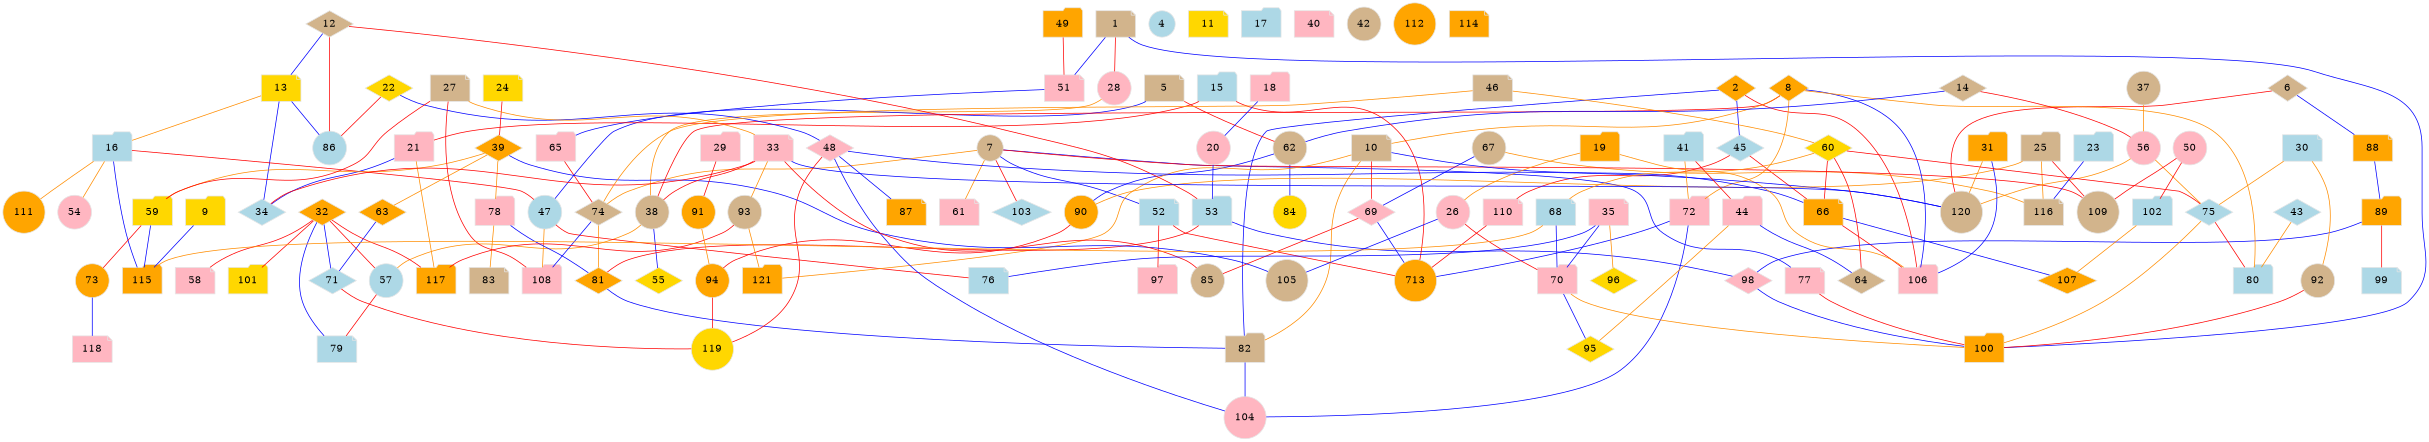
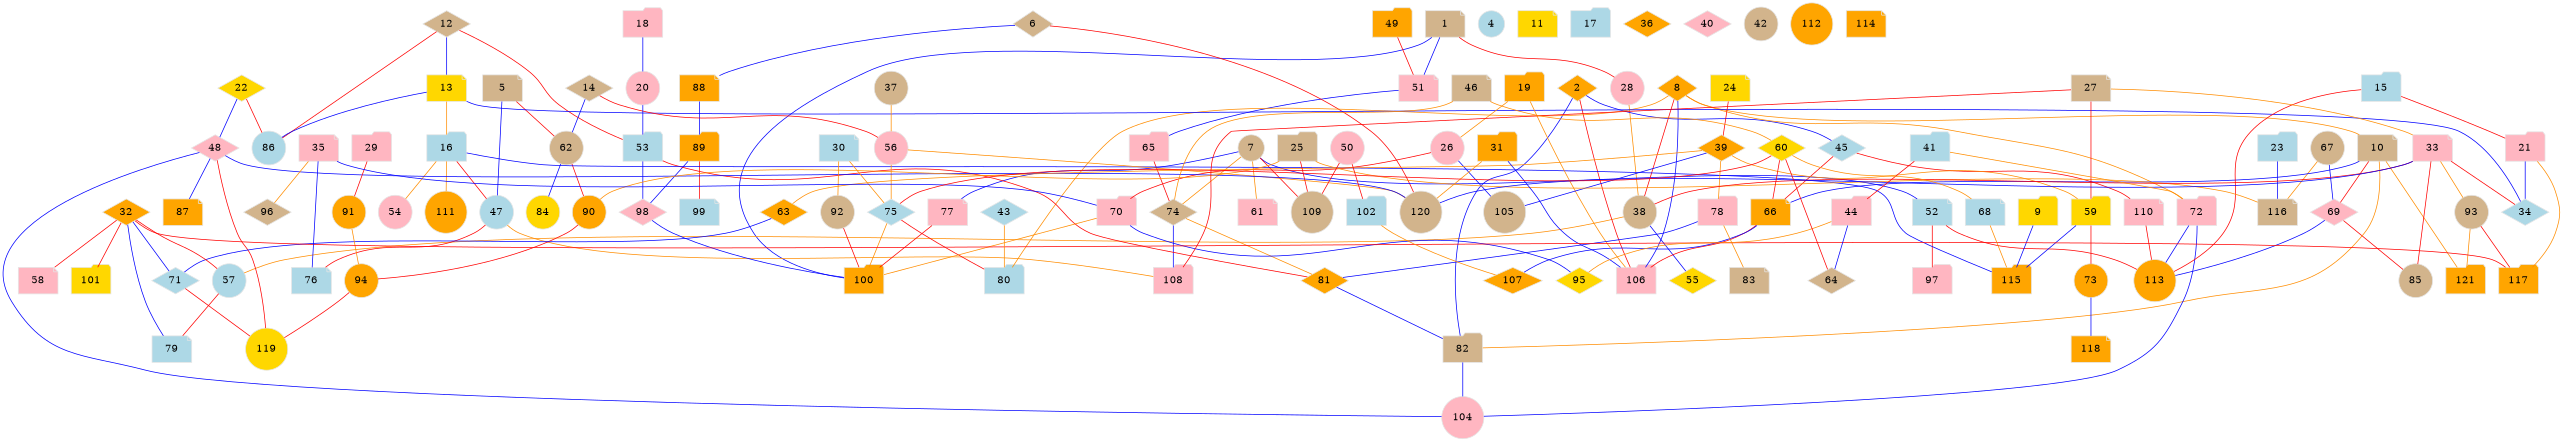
(1314, 24) -> (1707, 24)
none -> (1647, 24)
(1145, 179) -> (578, 182)
(1022, 212) -> none
(1557, 246) -> none
(1416, 281) -> (2155, 281)
(1614, 281) -> (267, 212)
(92, 349) -> (2091, 349)
